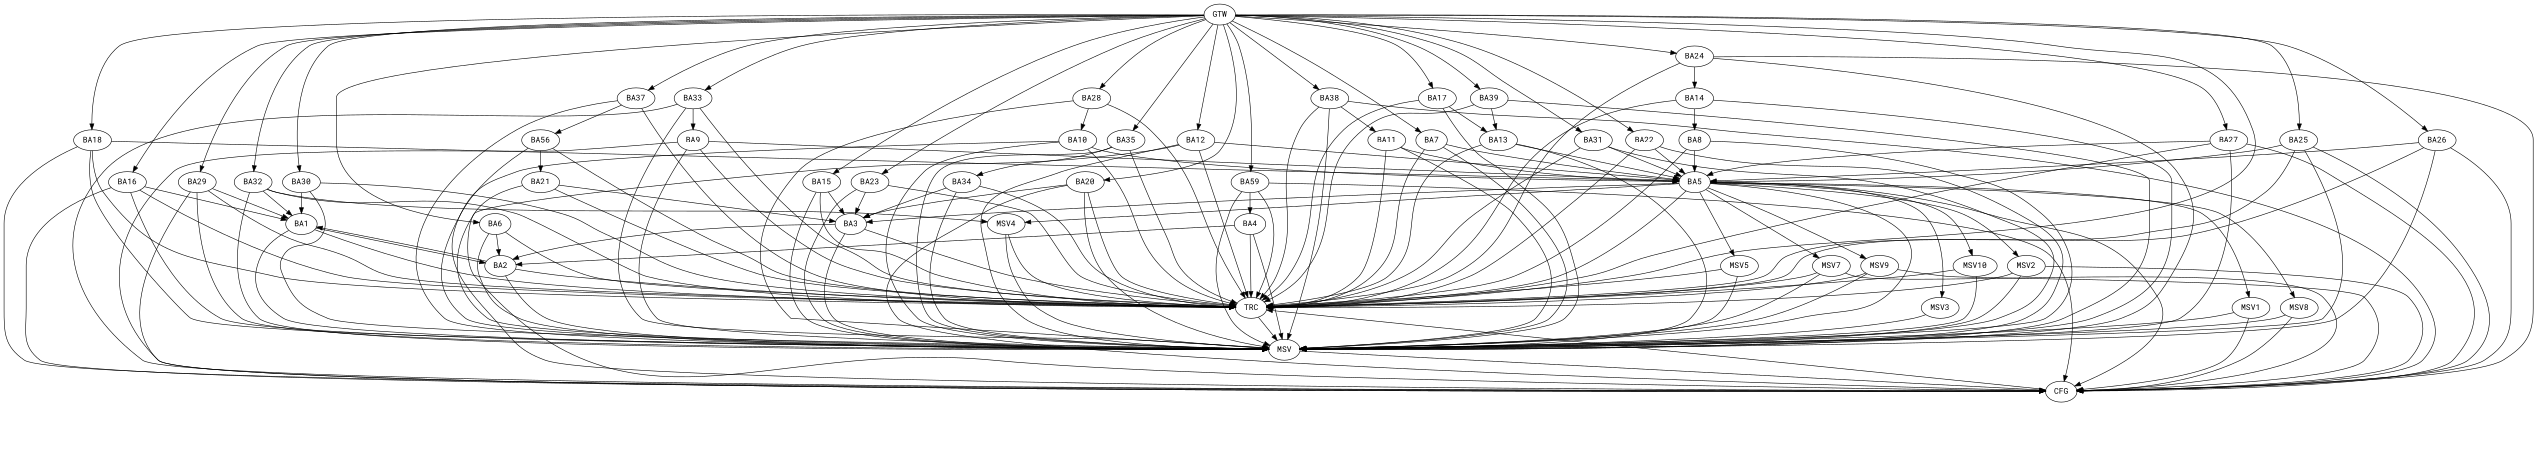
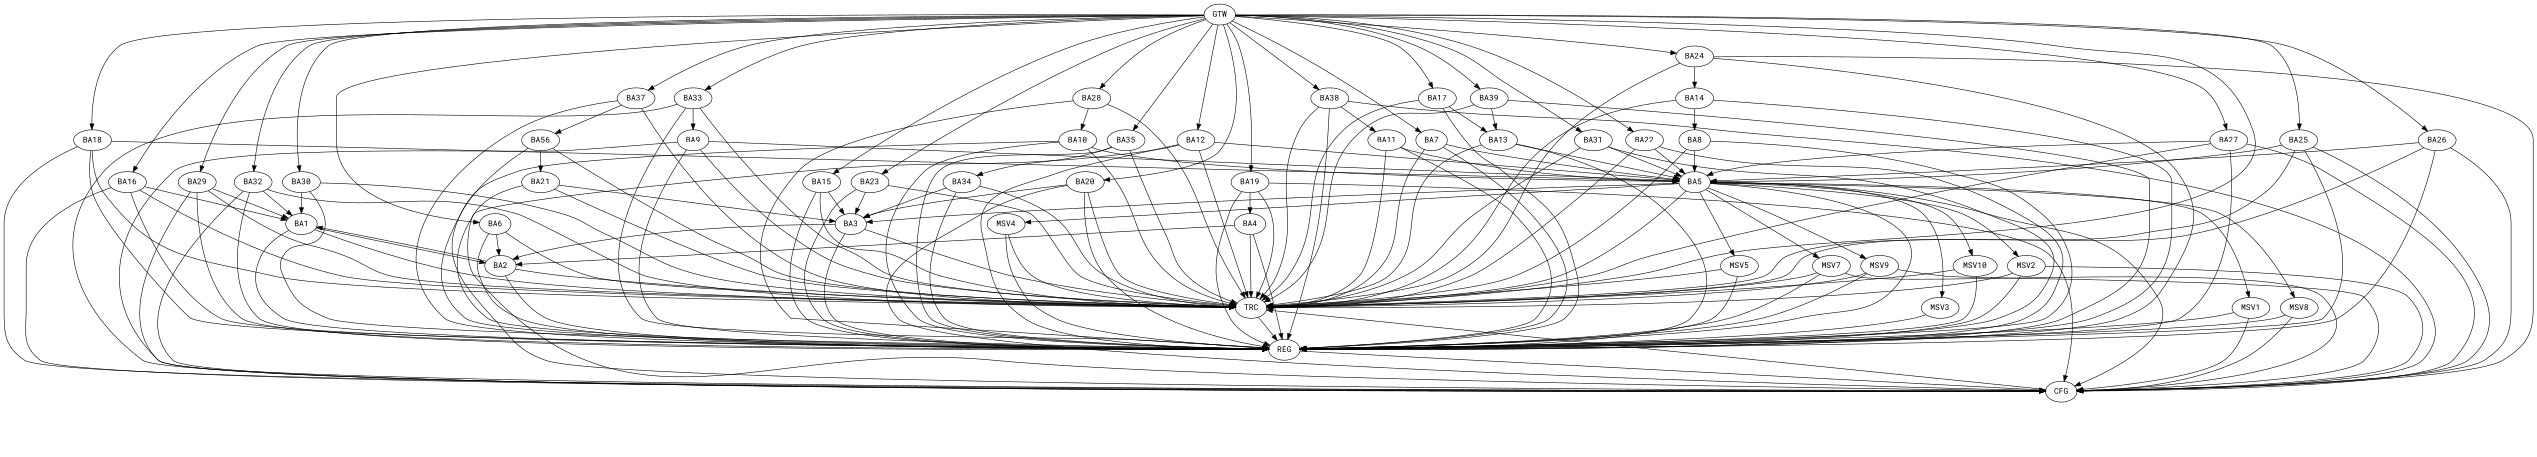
(1250, 182) -> (1250, 182)
(624, 211) -> (1005, 389)
(1284, 350) -> (1284, 350)
